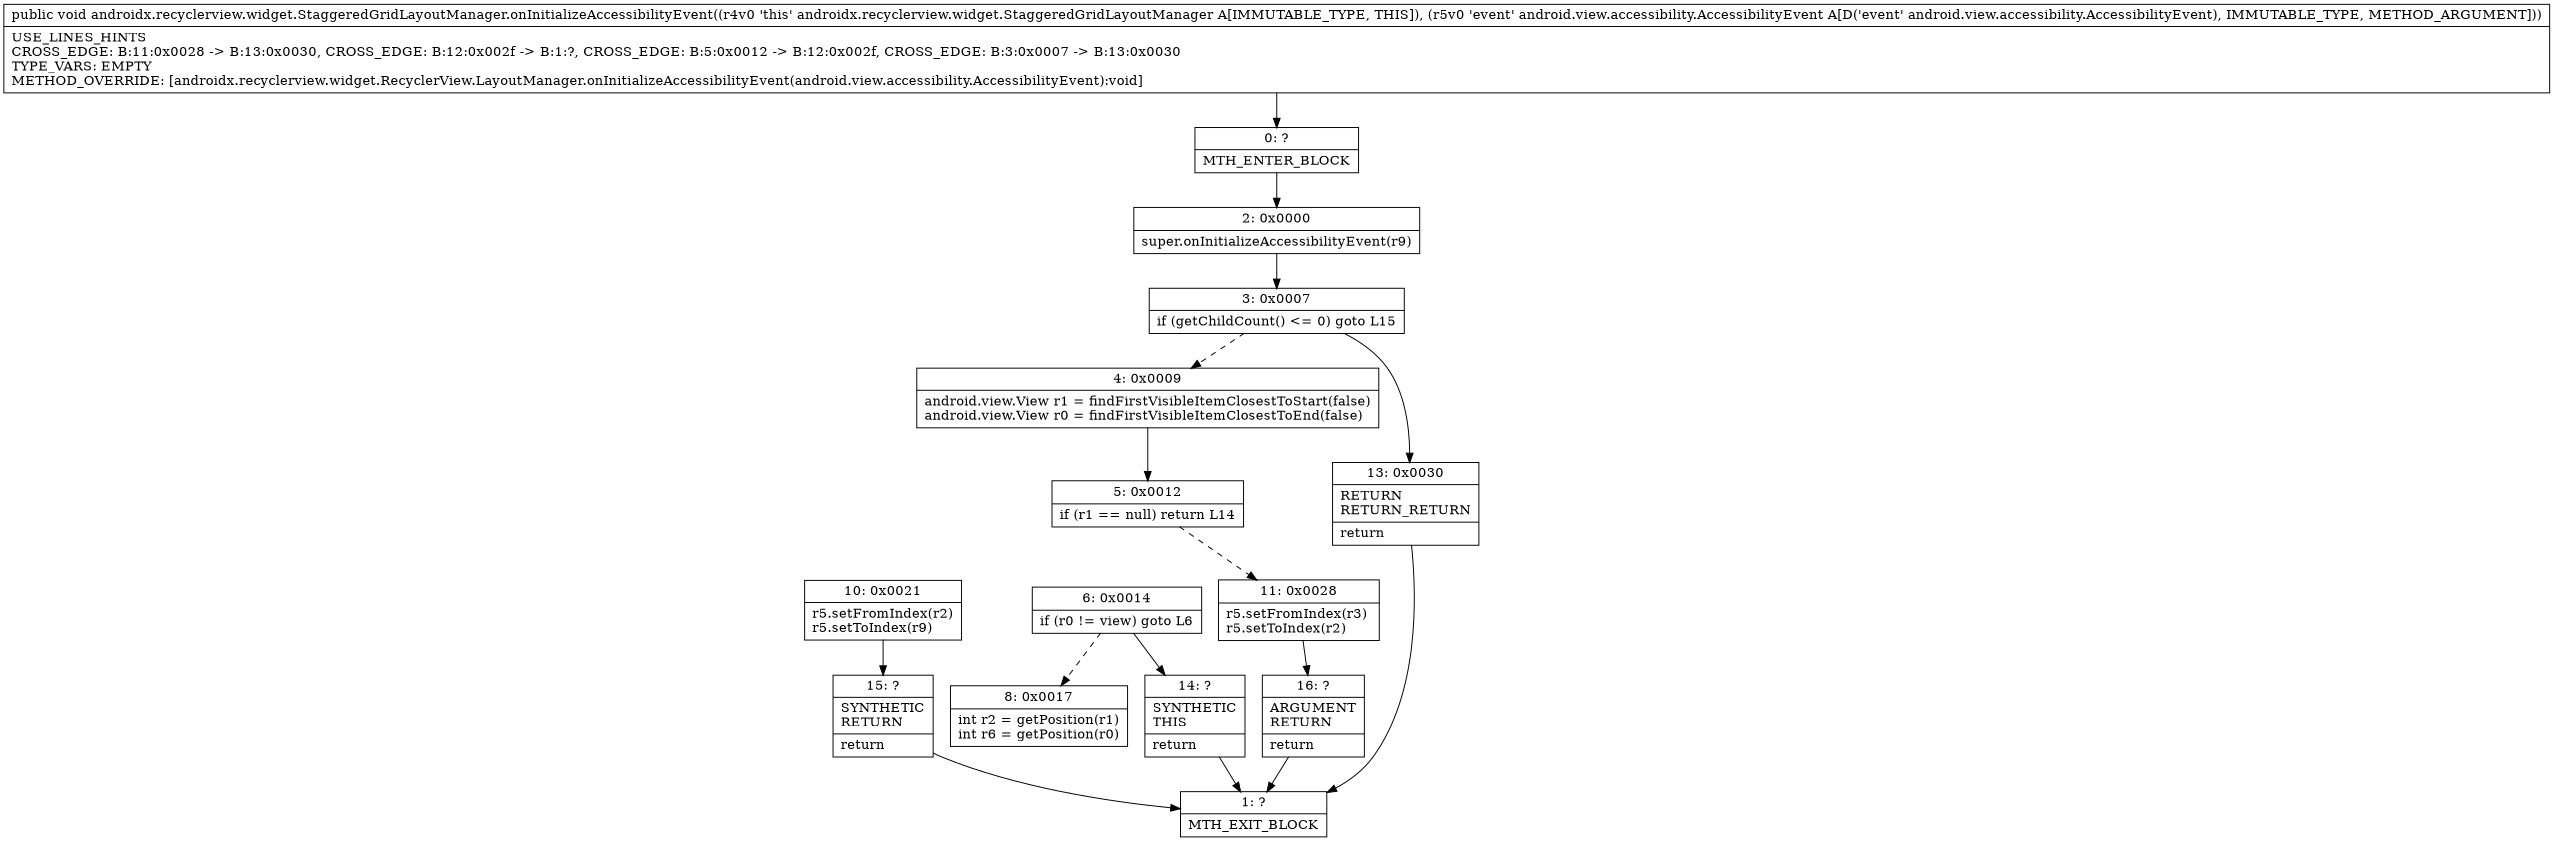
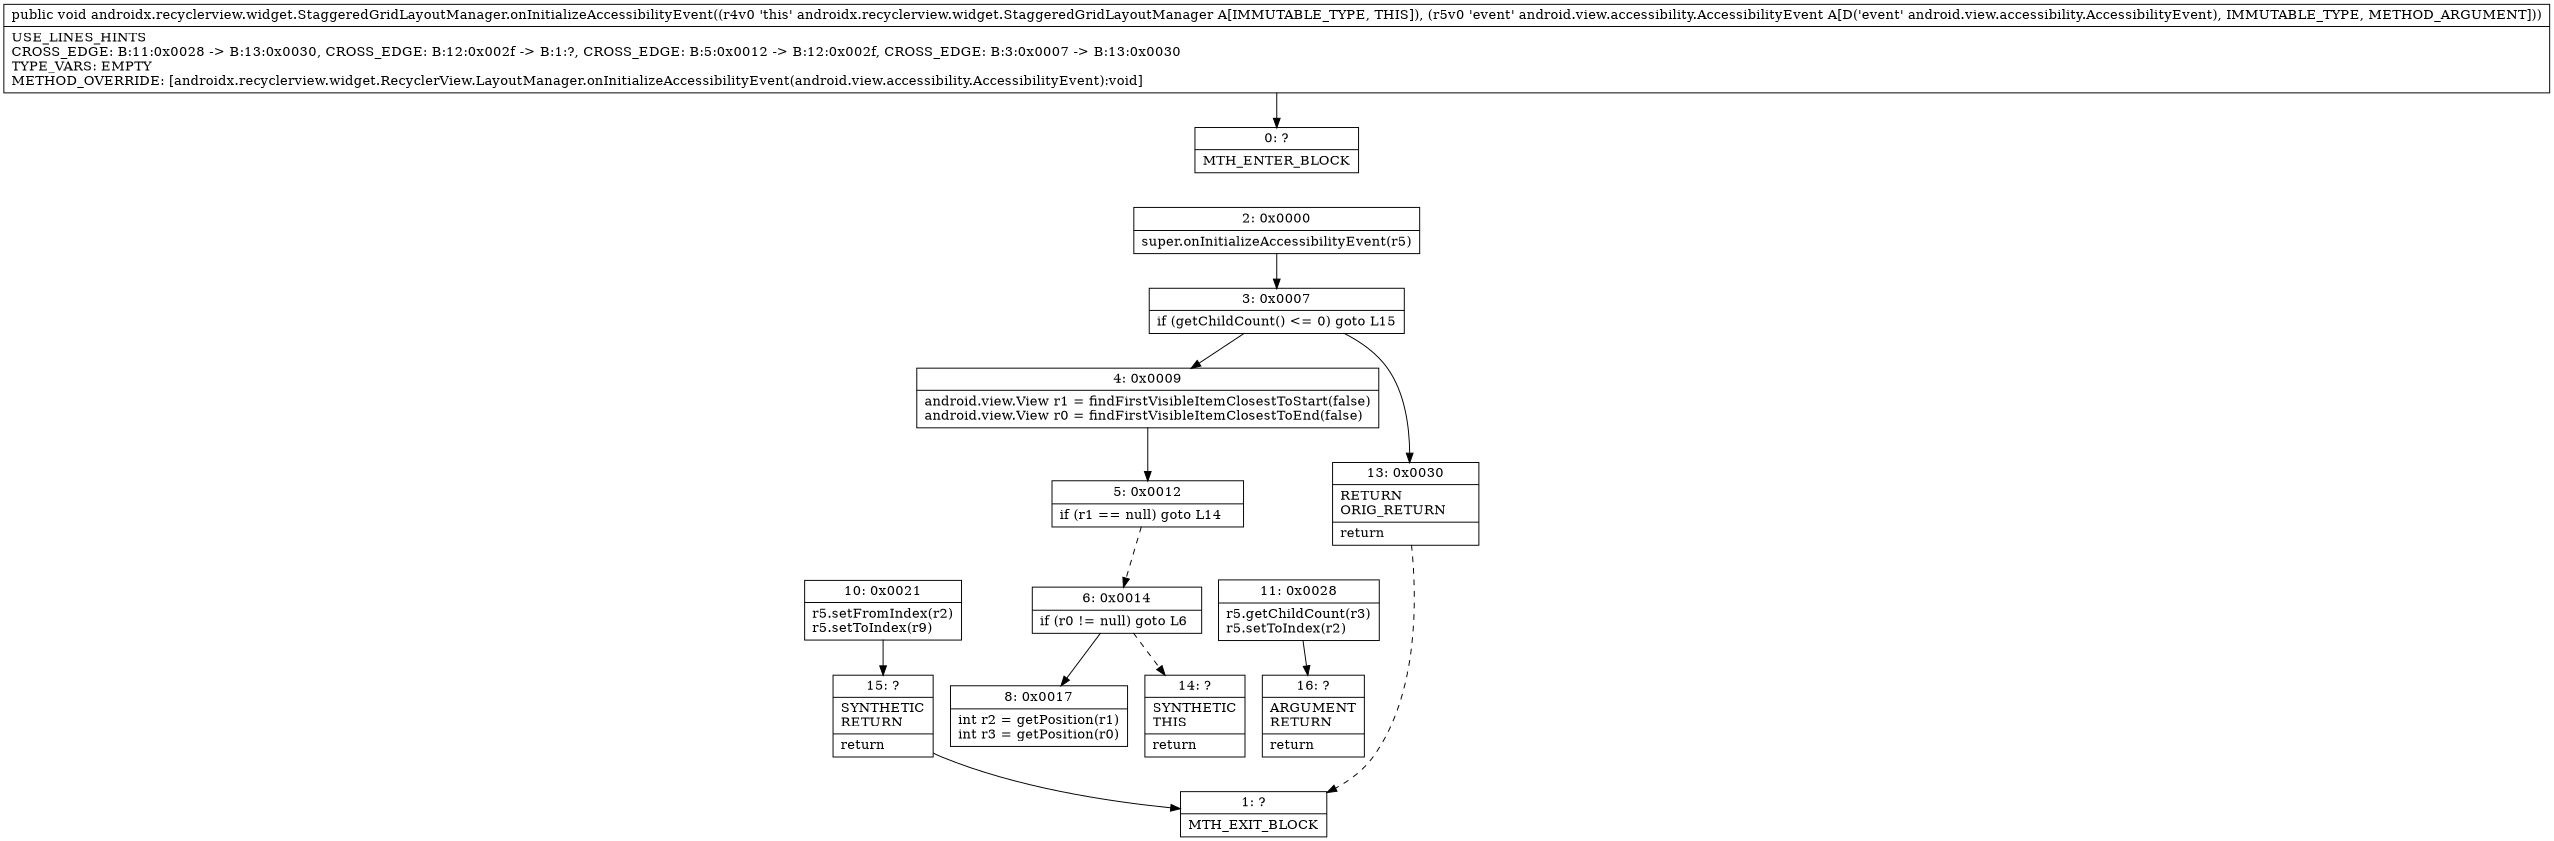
(1277, 185) -> none
(1277, 242) -> (1277, 242)
(1222, 348) -> (1222, 348)
(1406, 510) -> (1393, 510)
(1148, 515) -> (1141, 515)
(1214, 551) -> (1134, 552)
(1297, 614) -> (1299, 614)
(1117, 621) -> (1114, 621)
(1146, 650) -> (1146, 650)
(1084, 656) -> (1084, 656)
(1406, 679) -> (1406, 679)
(1039, 734) -> (1039, 734)
(1227, 770) -> none
(1280, 770) -> none
